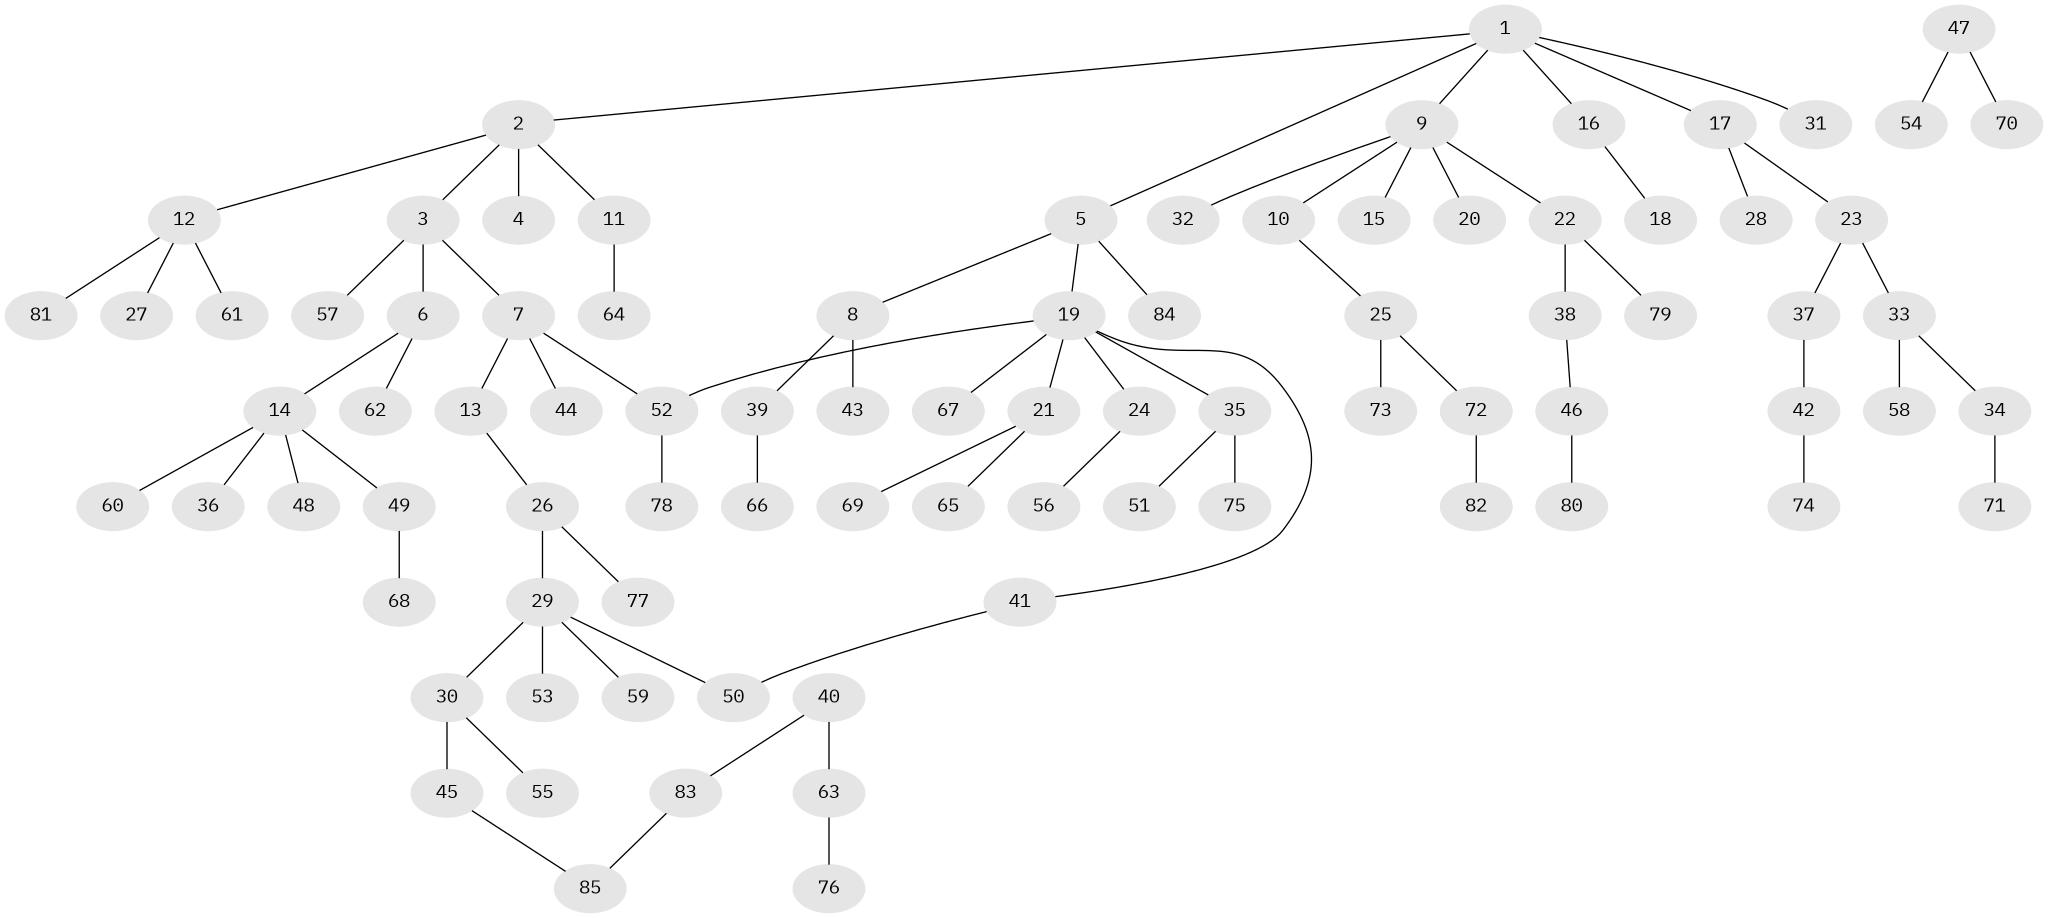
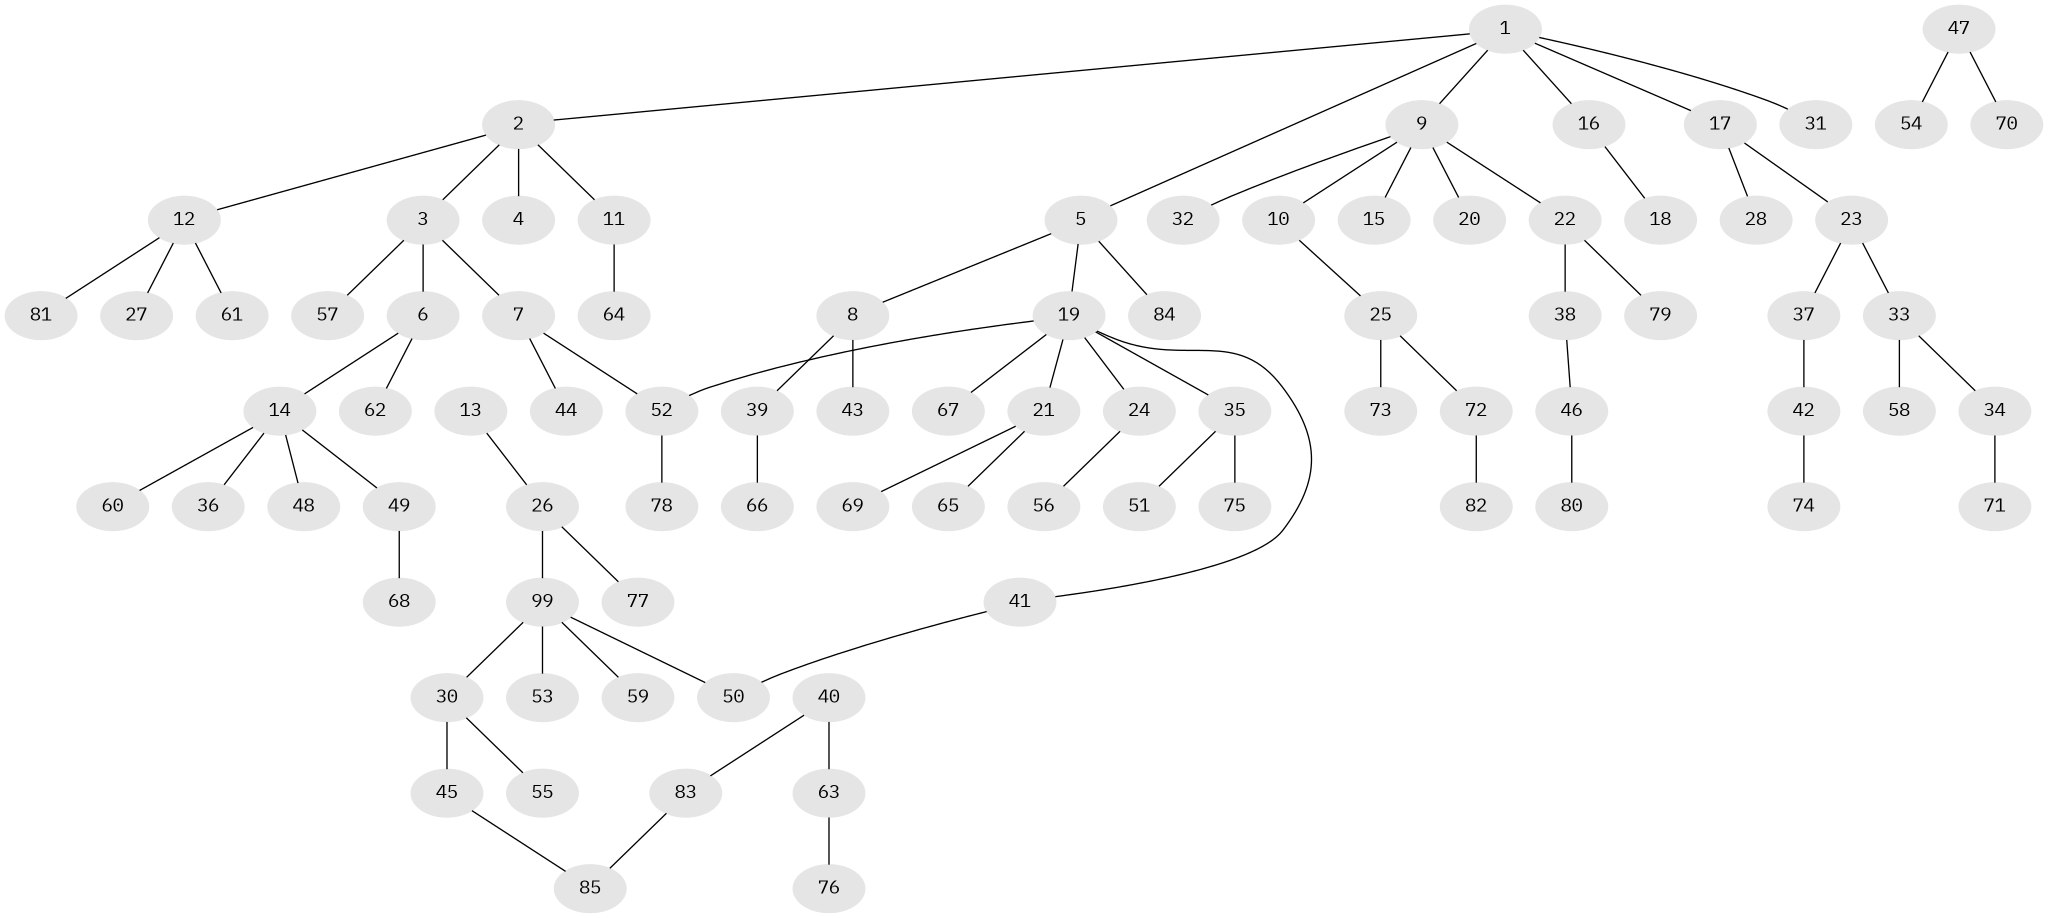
(495, 363) -> none
(542, 602) -> (542, 602)
